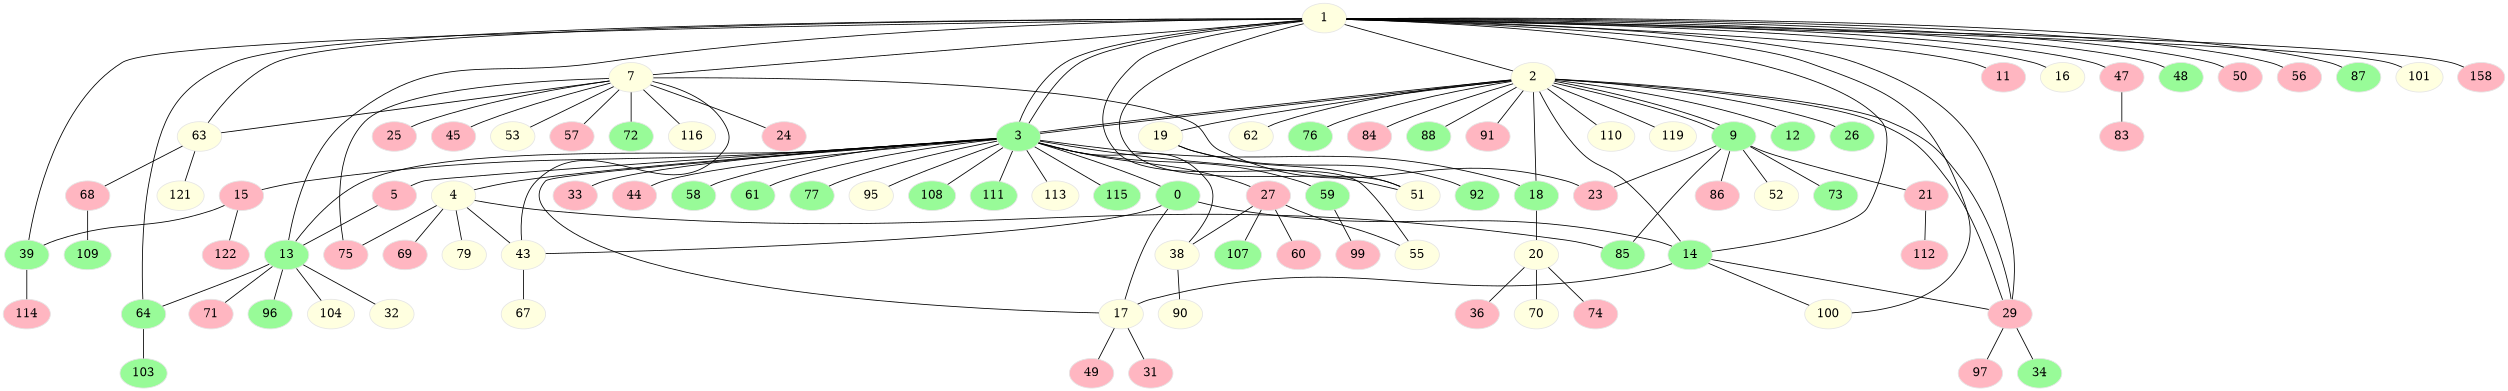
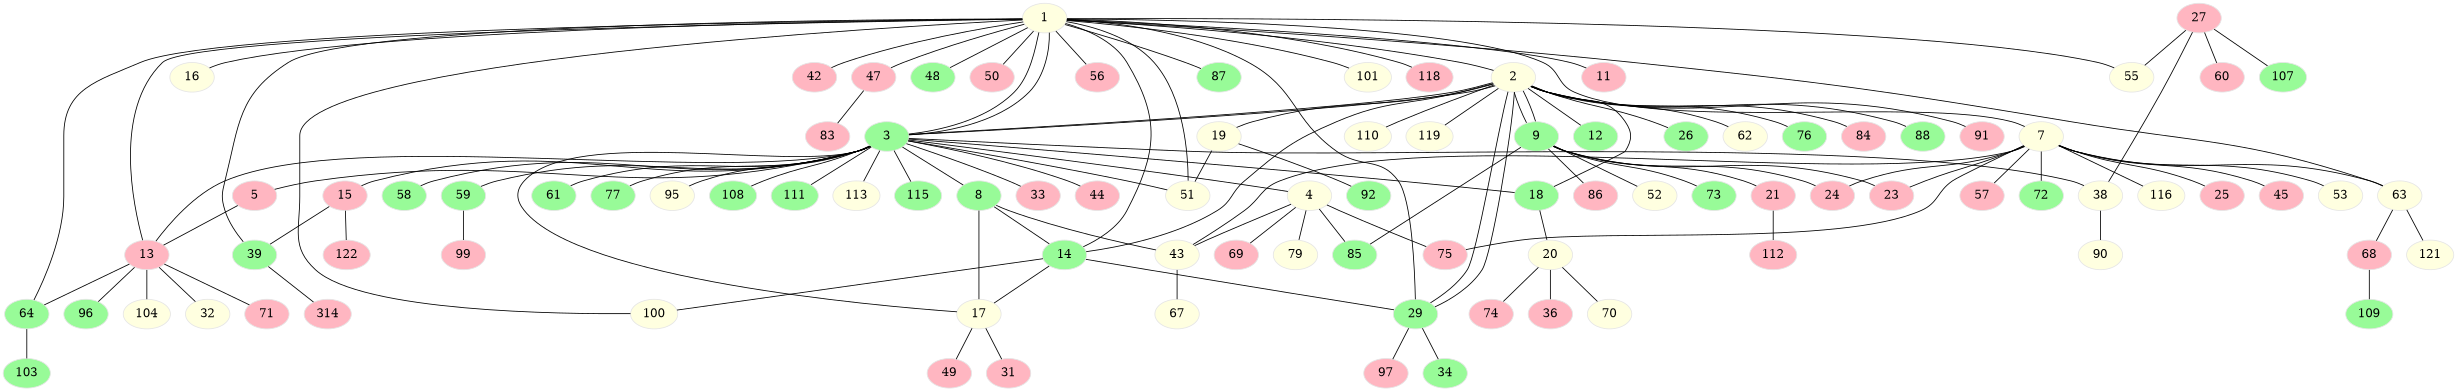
none -> (814, 77)
(2481, 77) -> (1430, 77)
(1145, 163) -> none
none -> (1684, 166)
(1178, 196) -> (979, 196)
(287, 255) -> (147, 255)
(27, 314) -> (328, 314)
(2010, 314) -> (1416, 314)
